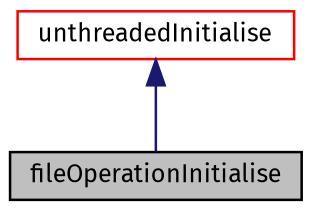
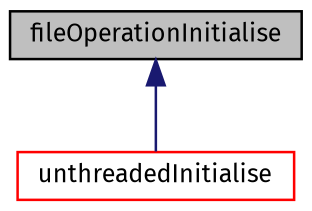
(156, 119) -> (156, 119)
